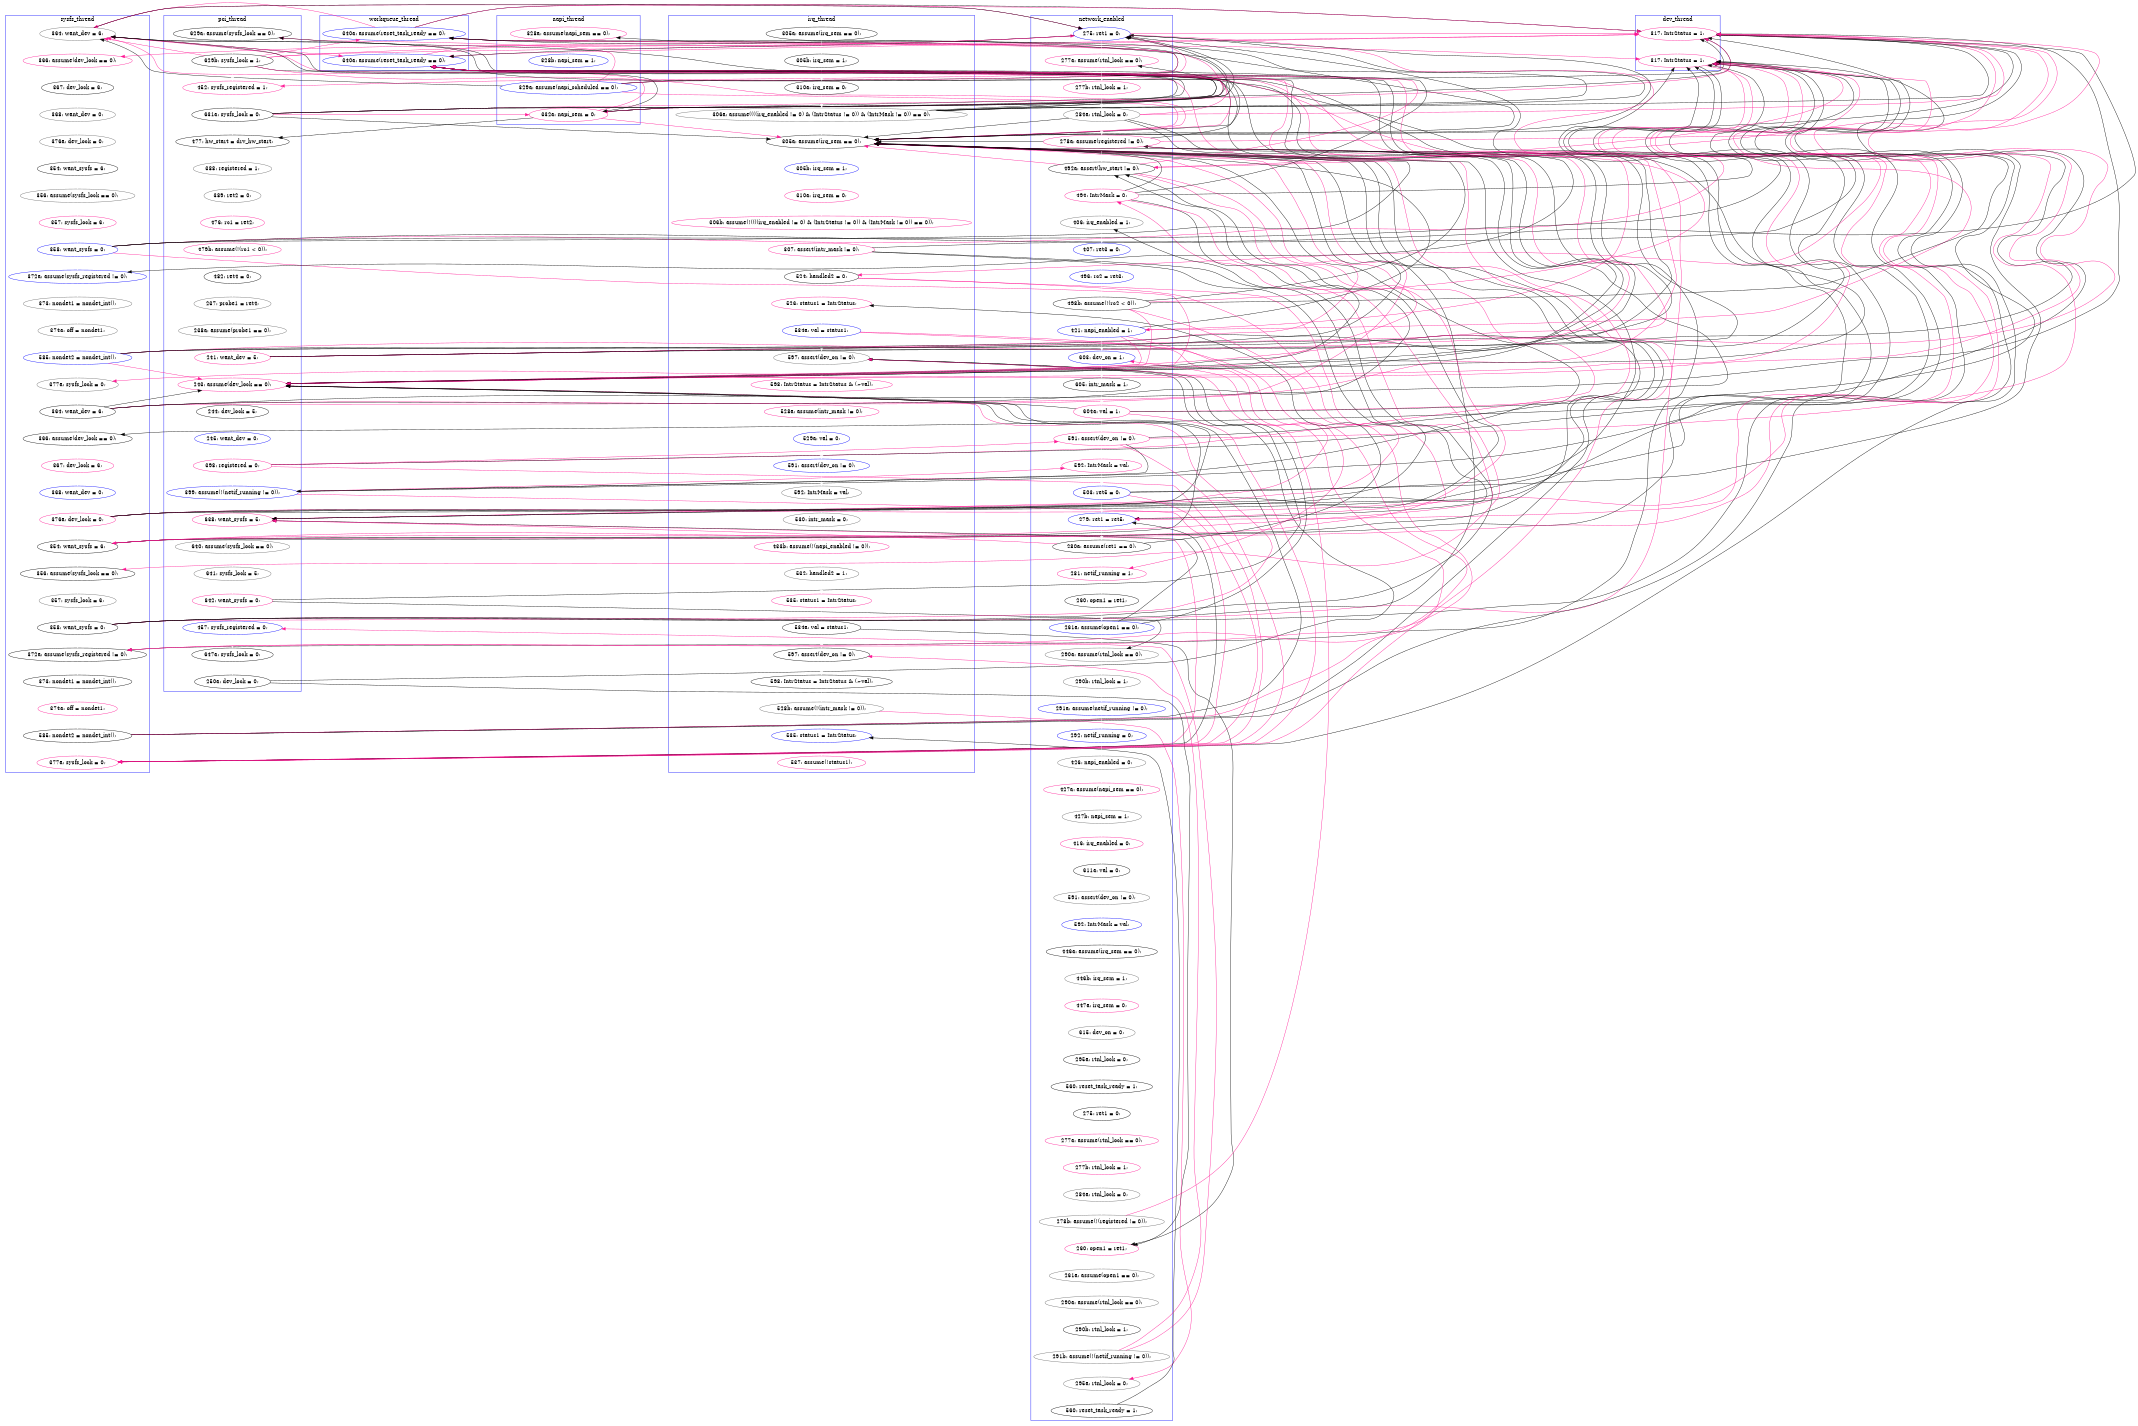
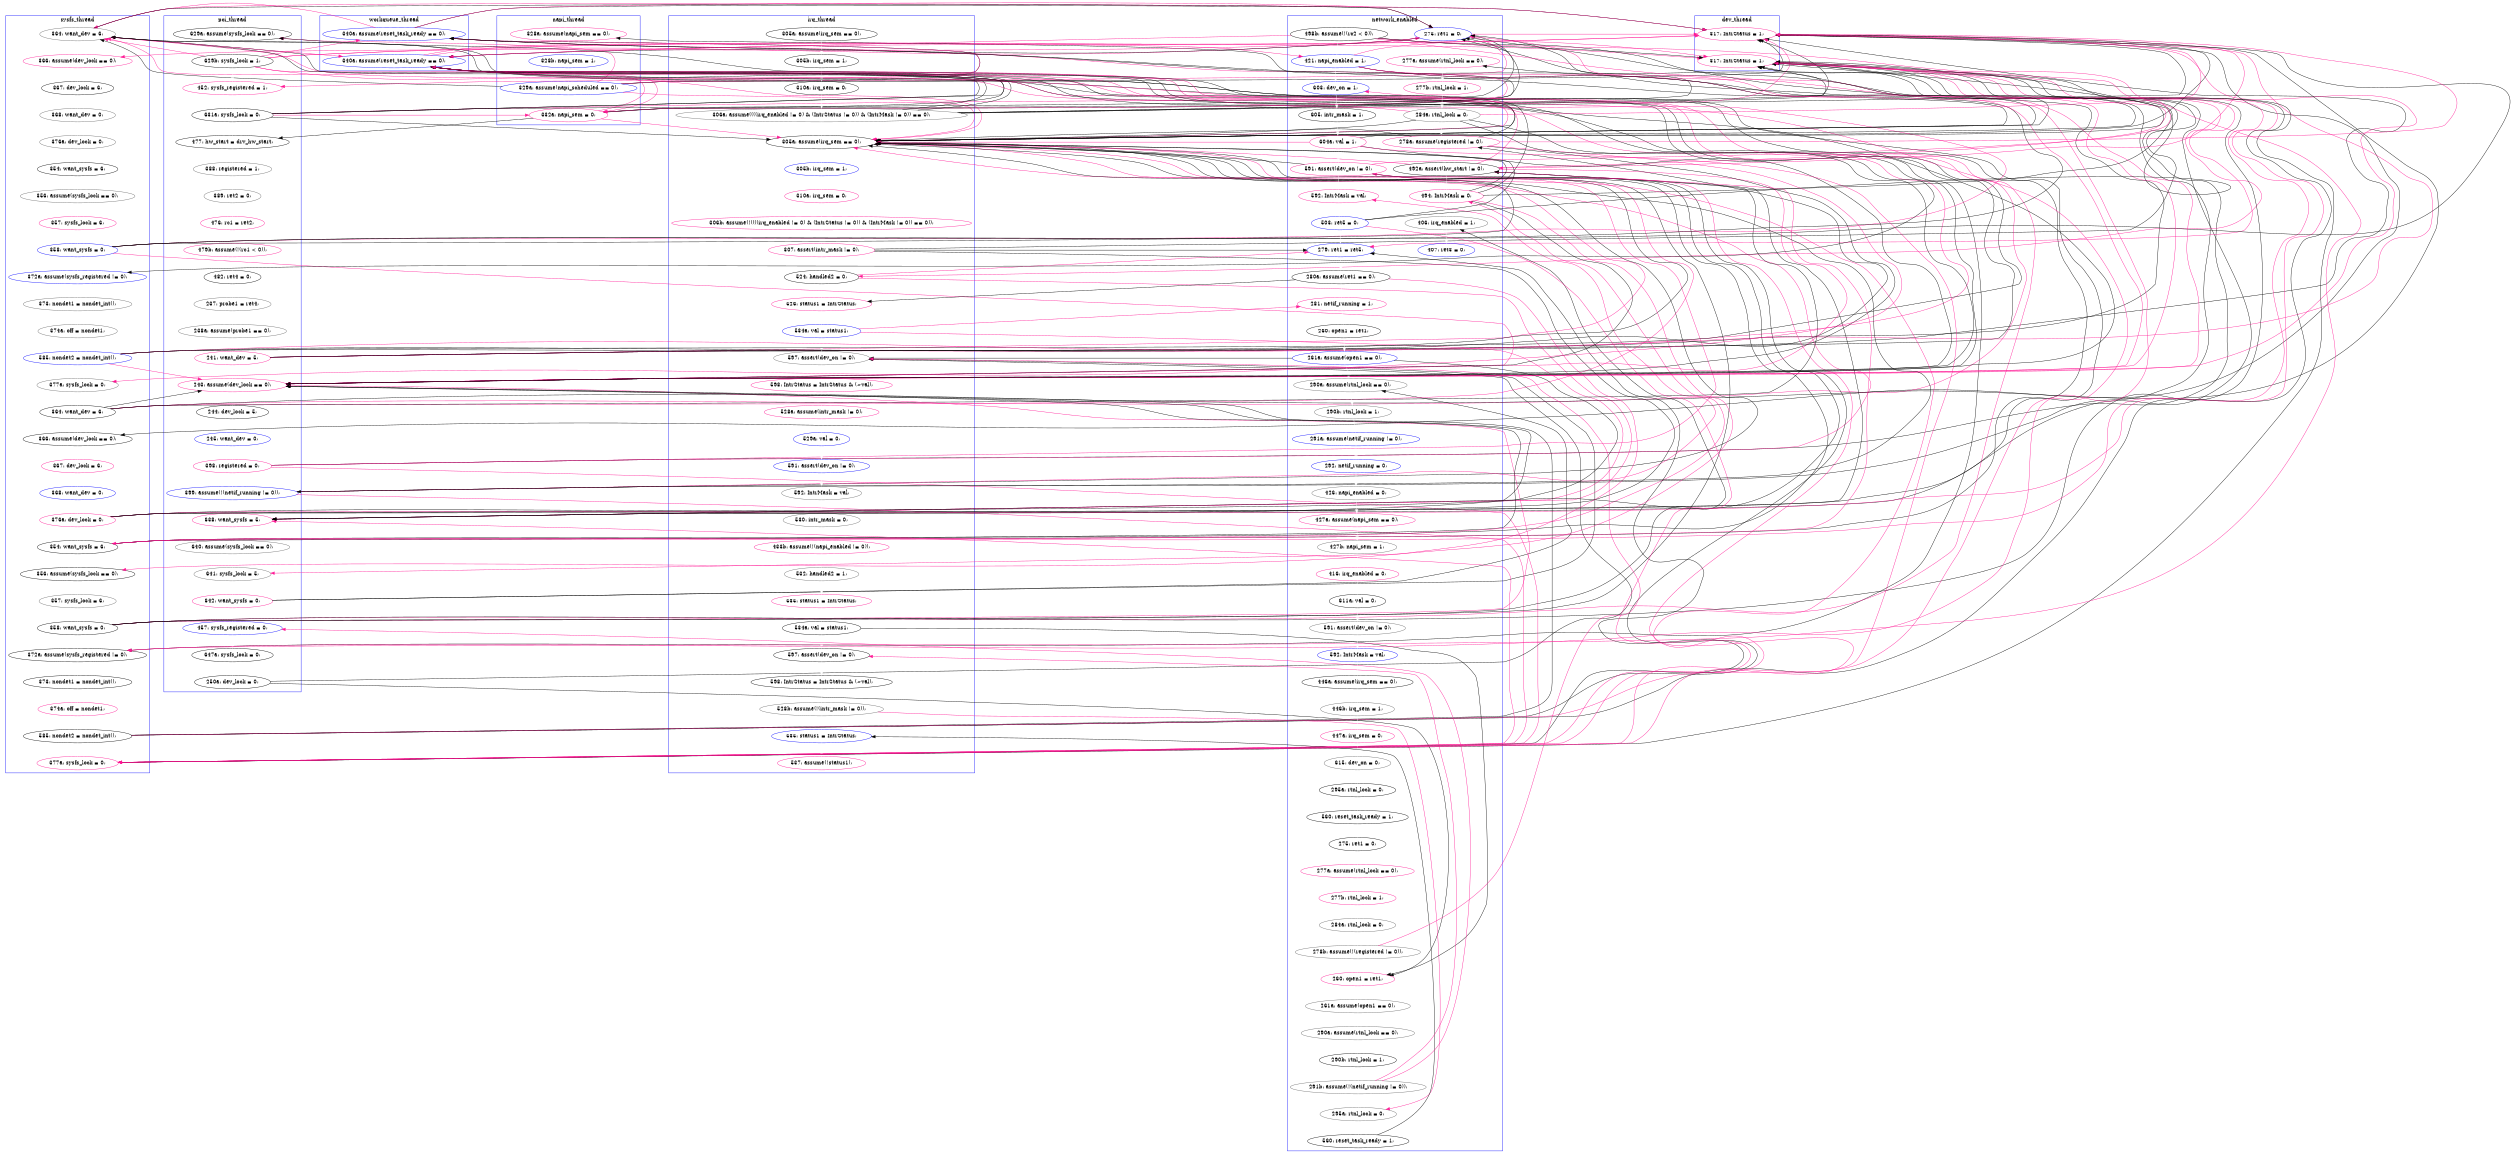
(488, 71) -> (488, 72)
(1102, 277) -> none
(686, 531) -> (1140, 559)
